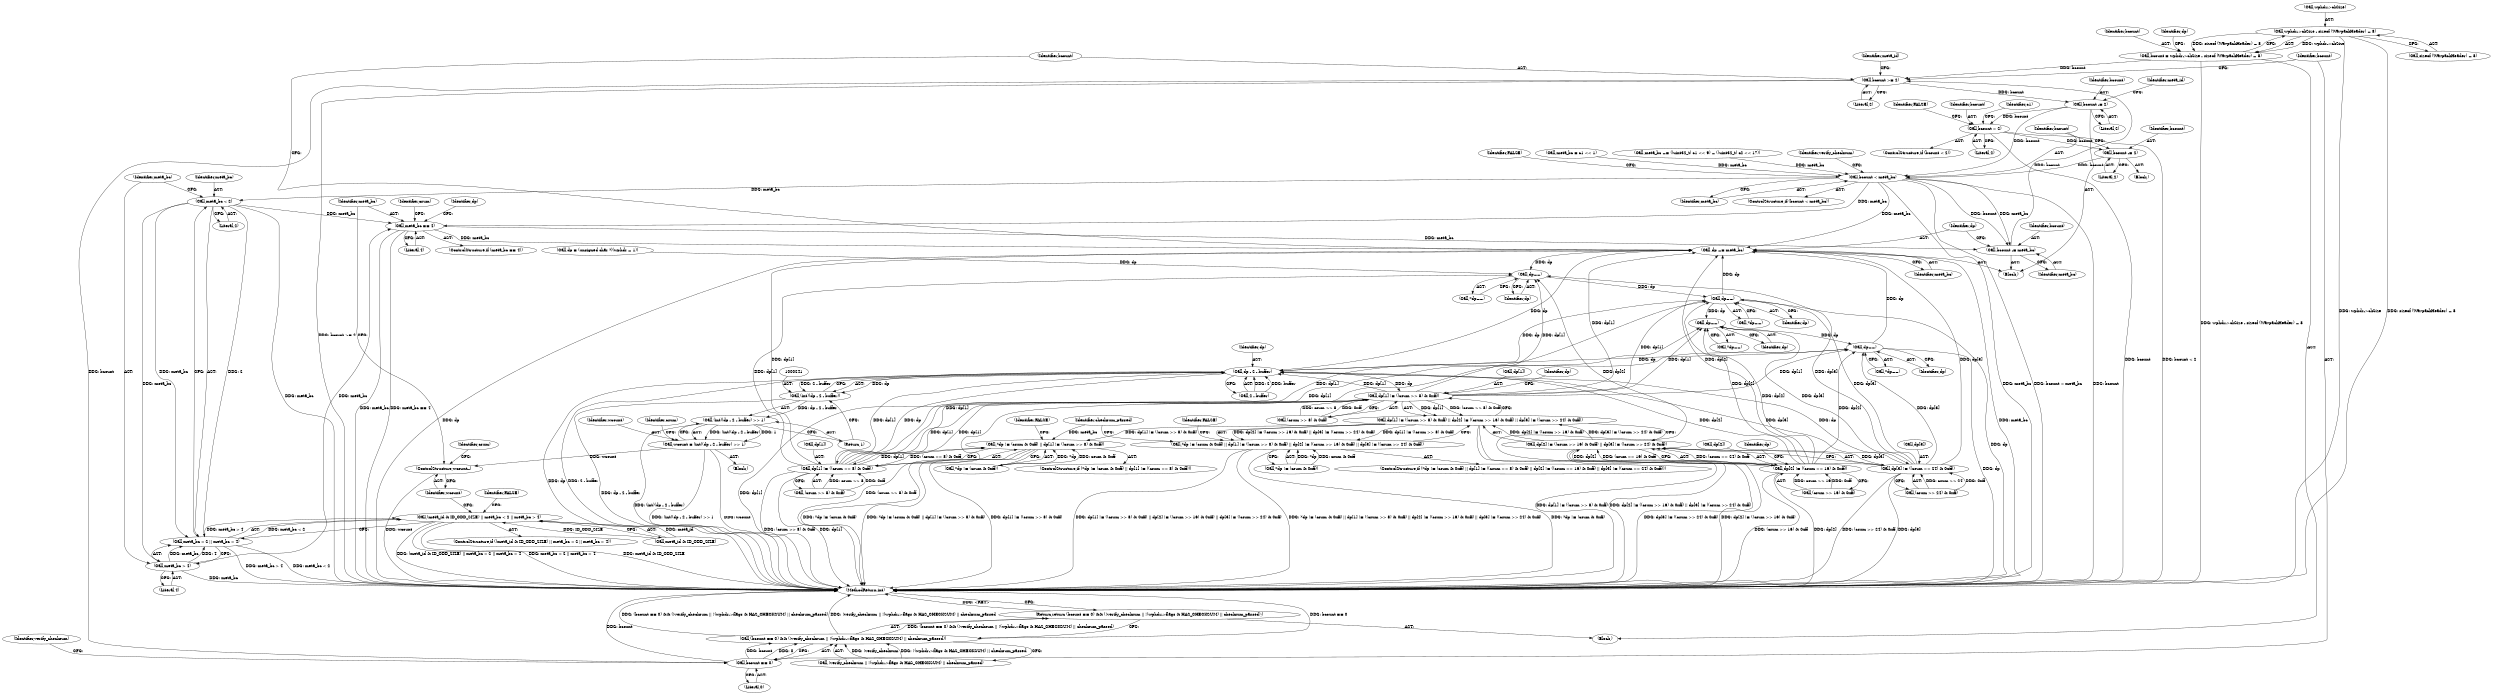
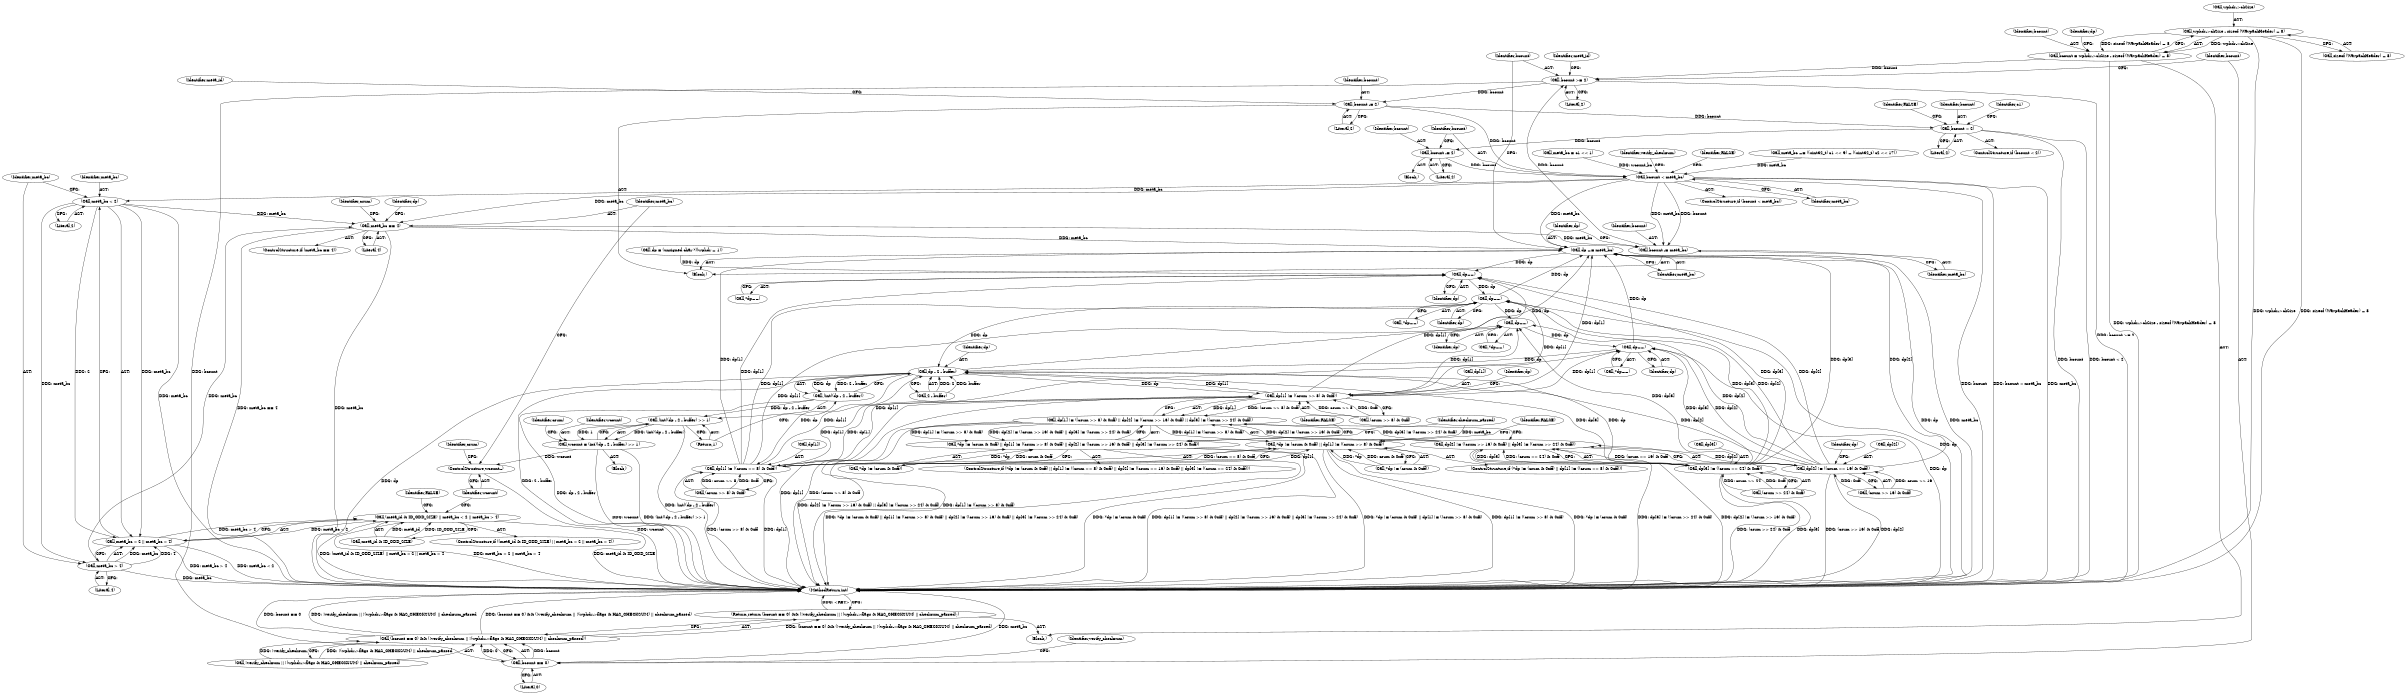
(1733, 165) -> (1636, 165)
(794, 372) -> none
(620, 627) -> (1013, 627)
